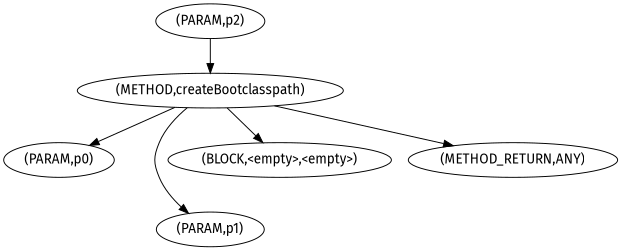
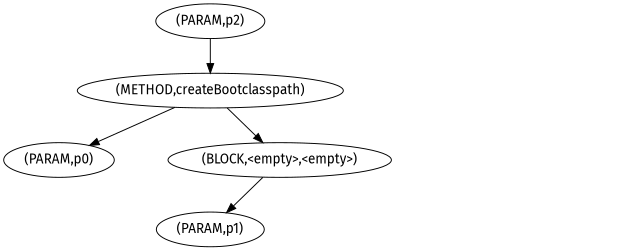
(155, 156) -> (248, 192)
(513, 160) -> none
